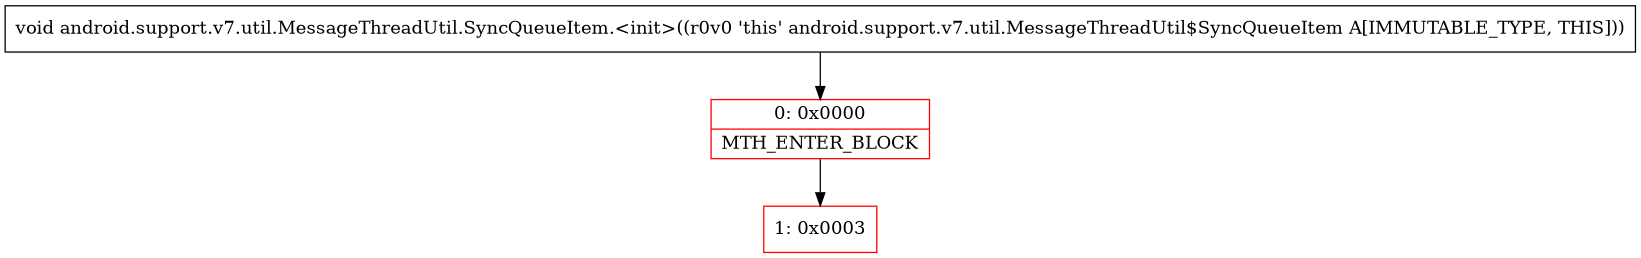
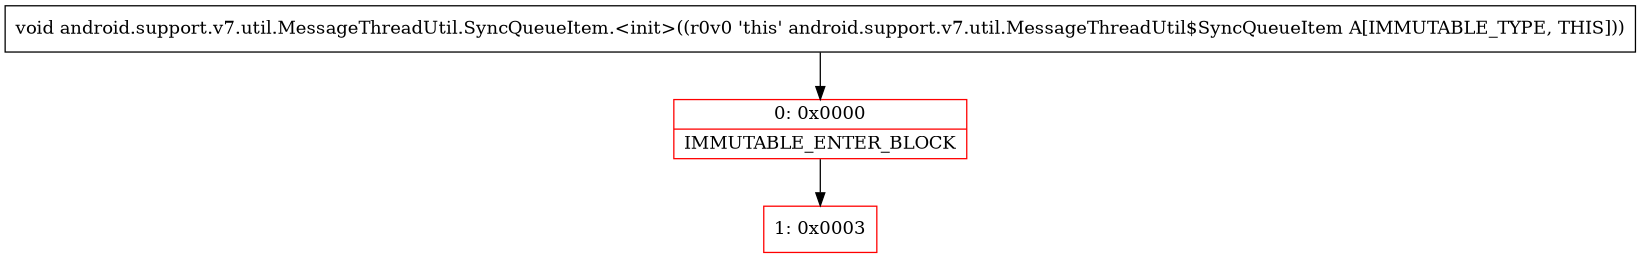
(820, 143) -> (820, 143)
